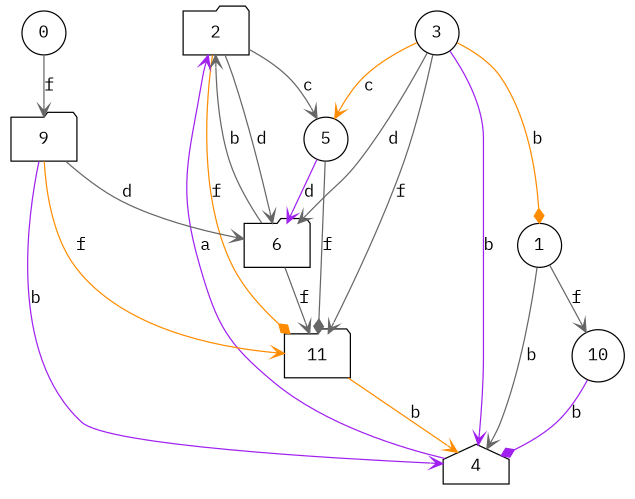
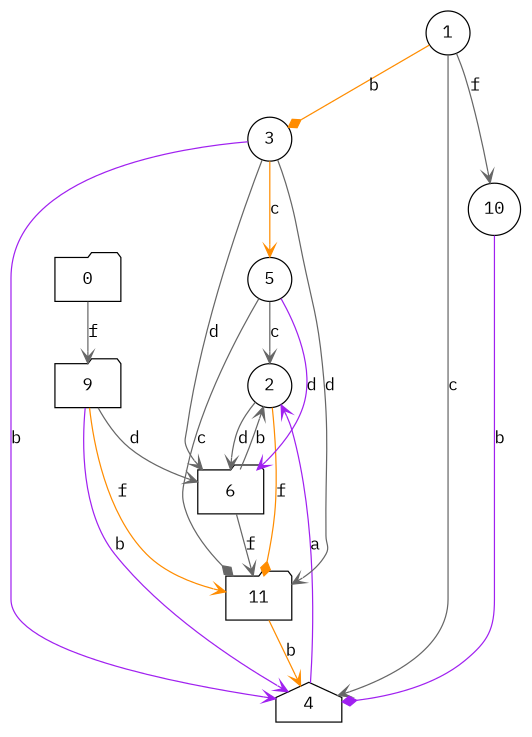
(44, 33) -> (88, 279)
(216, 33) -> (270, 386)
(285, 74) -> (270, 326)
(519, 114) -> (365, 82)
(401, 192) -> (330, 386)
(328, 245) -> (202, 439)
(532, 356) -> (454, 386)
